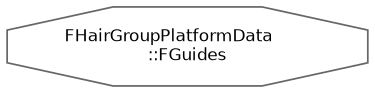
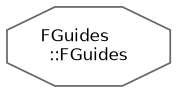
(187, 46) -> (89, 46)
